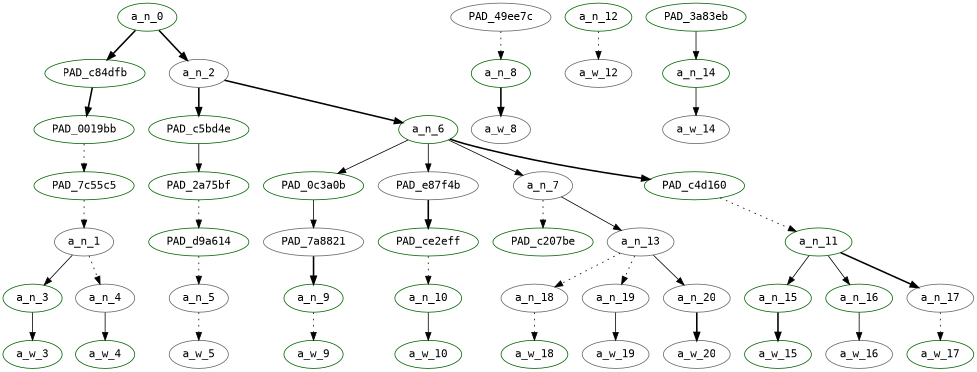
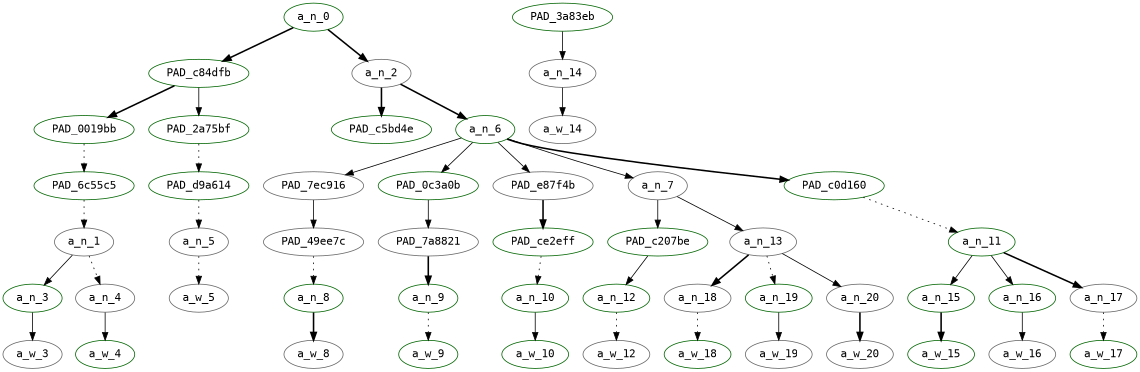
(696, 73) -> (563, 73)
(199, 154) -> (199, 98)
(84, 186) -> (84, 186)
none -> (314, 186)
(694, 186) -> (834, 186)
(543, 210) -> (658, 210)
none -> (639, 267)
(591, 268) -> (733, 268)
(616, 298) -> (779, 298)
(33, 354) -> (33, 354)
